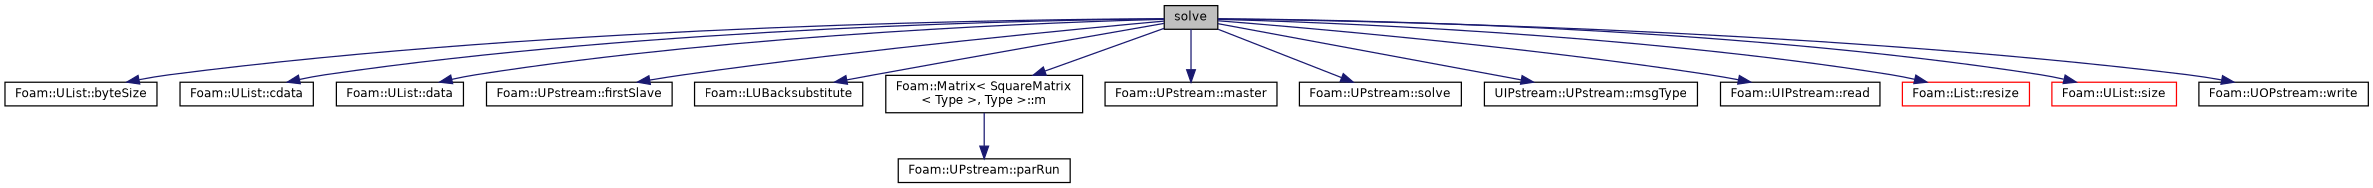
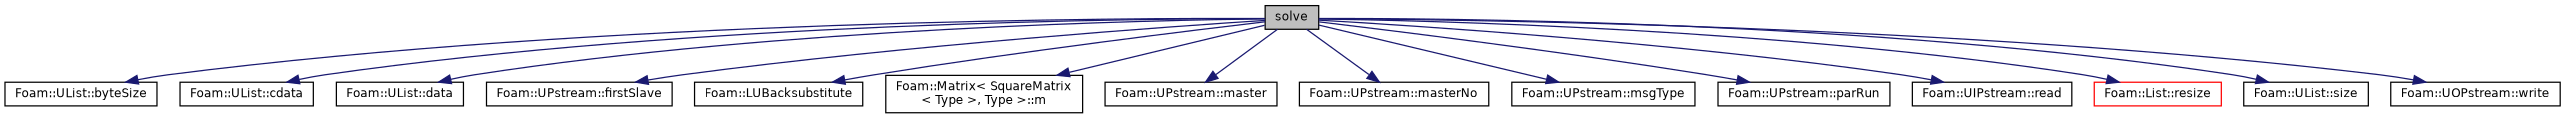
(1380, 94) -> (1394, 94)
(1591, 94) -> (1603, 94)
(2114, 94) -> (2306, 94)
(984, 129) -> (1529, 49)
